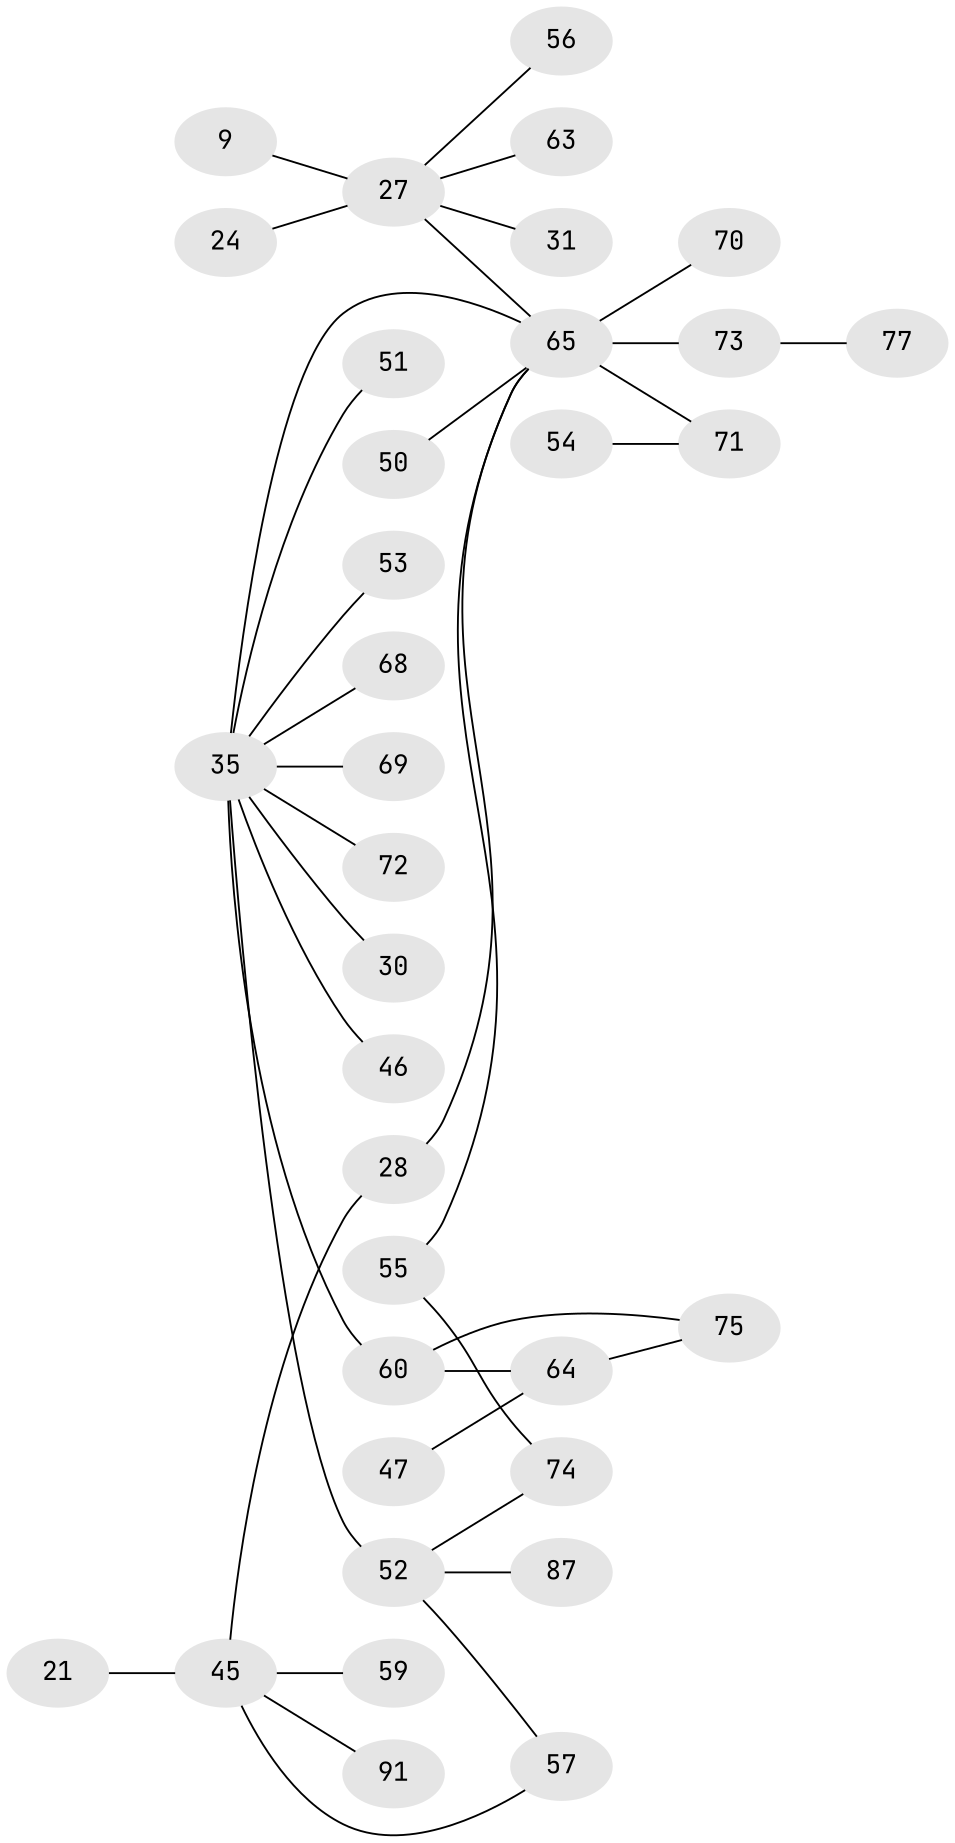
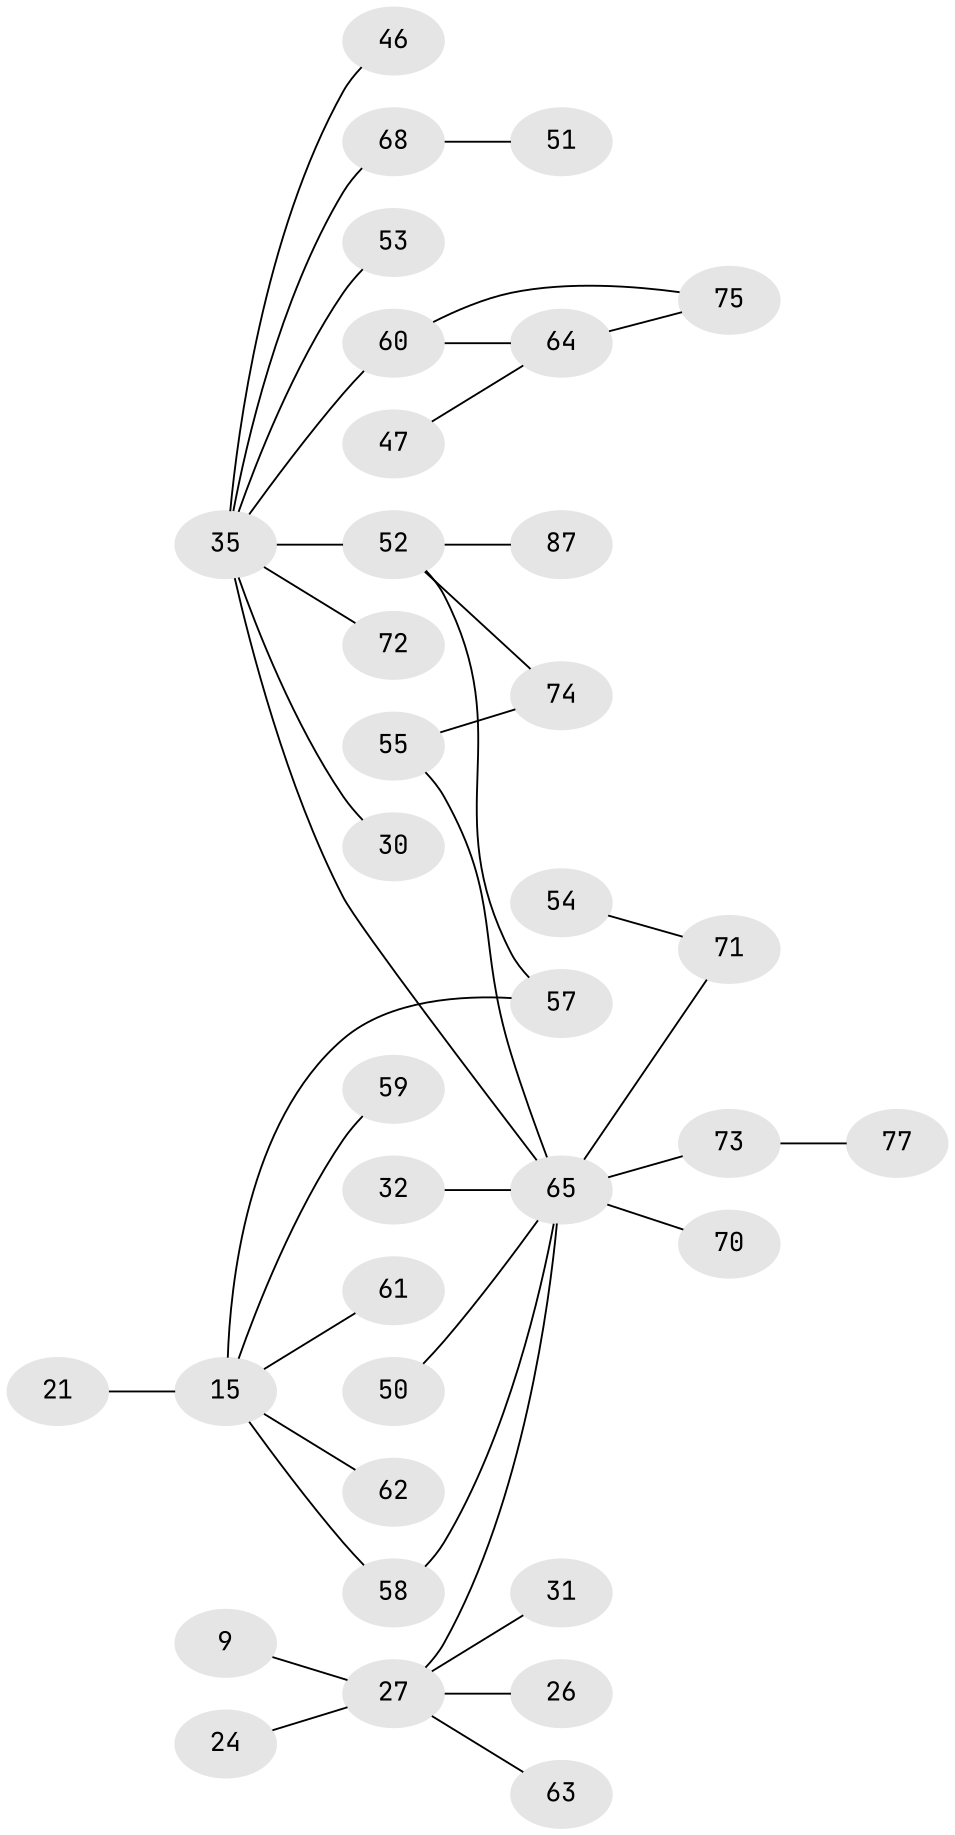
(561, 41) -> (561, 1694)
(280, 554) -> (478, 142)
(394, 767) -> none
(394, 1170) -> (394, 1593)
none -> (394, 1190)
none -> (394, 1492)
(226, 1673) -> (226, 1391)
(394, 1774) -> (394, 1291)
